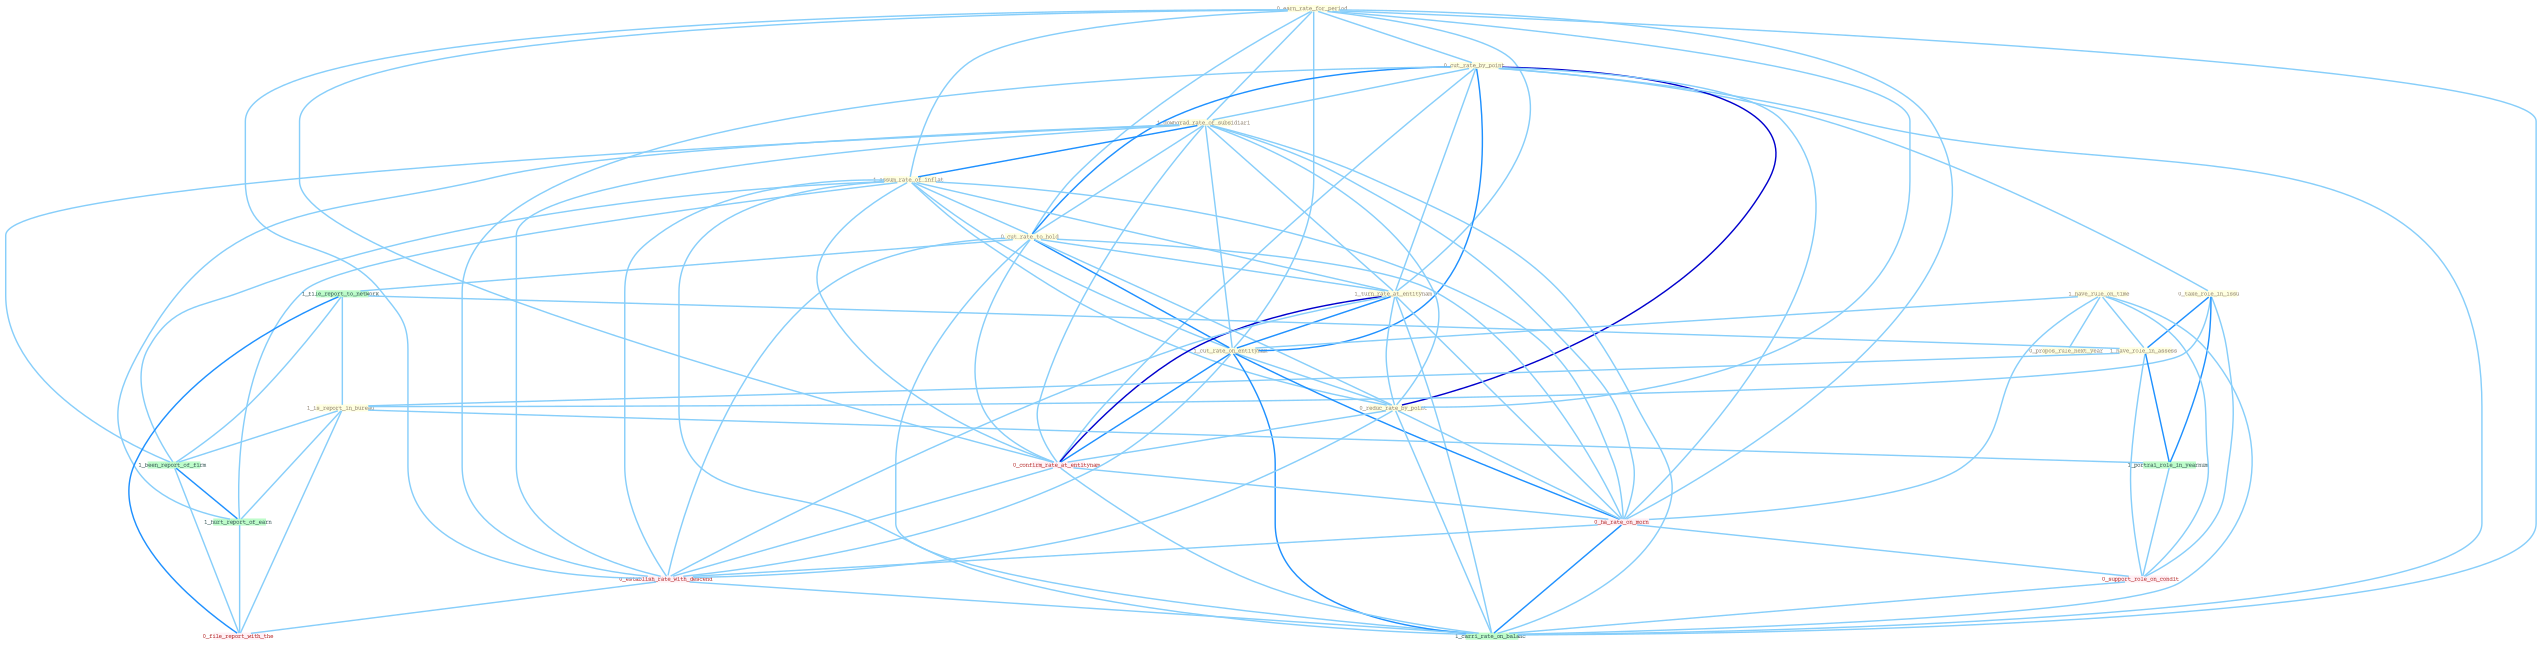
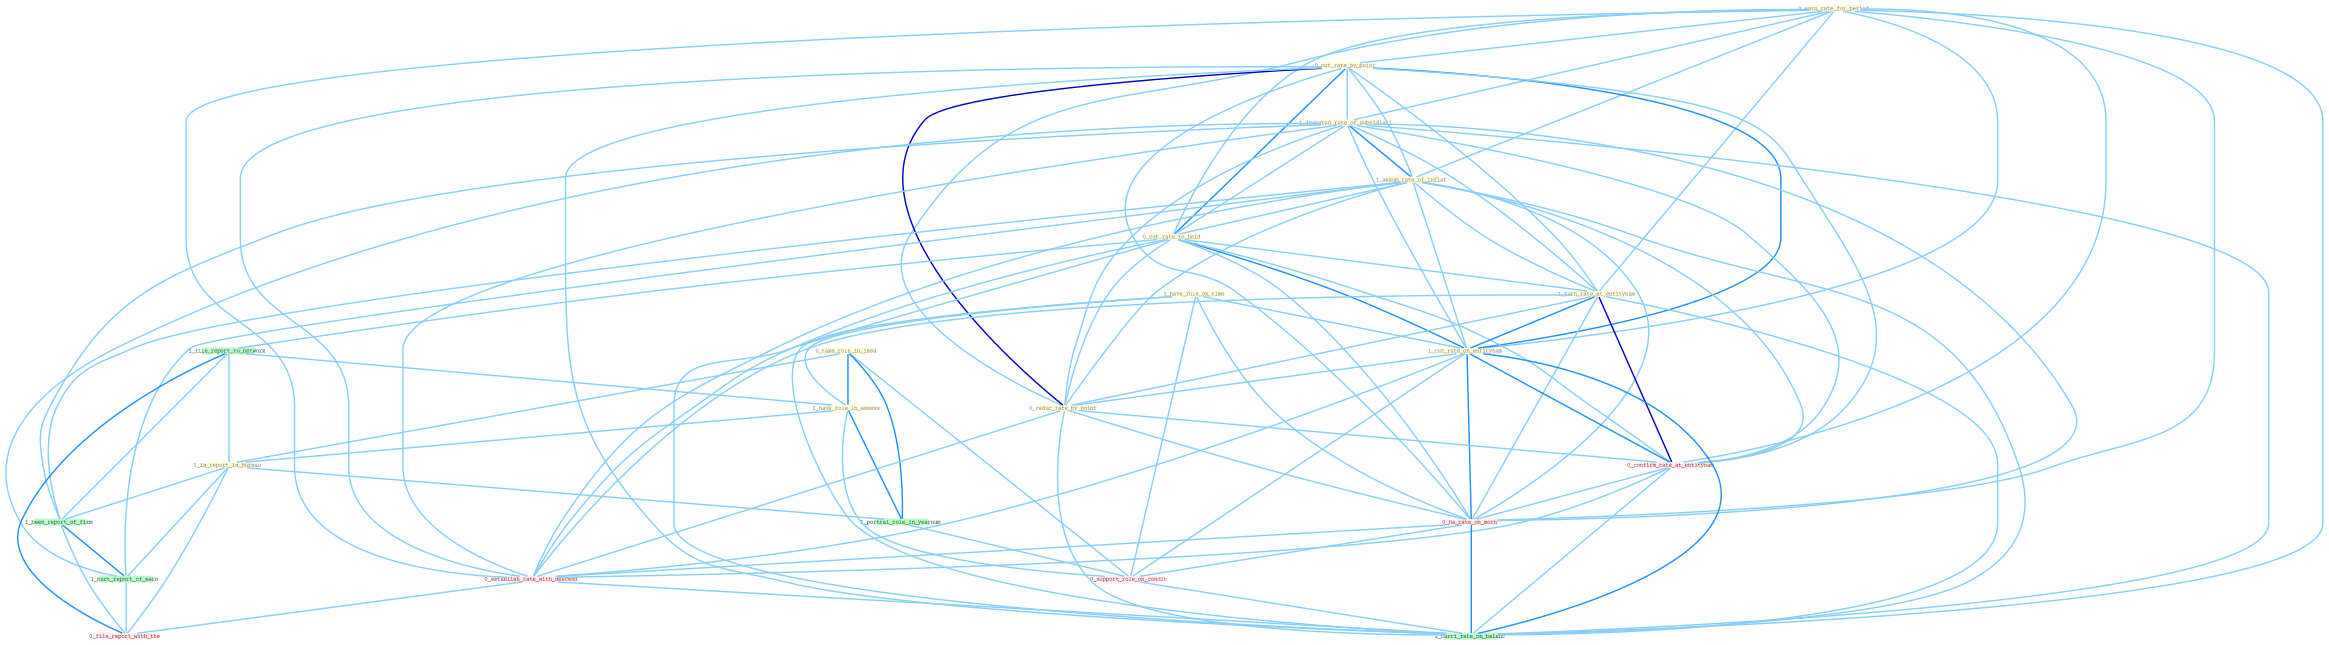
(1868, 135) -> (1375, 104)
(2068, 351) -> none
none -> (1299, 465)
